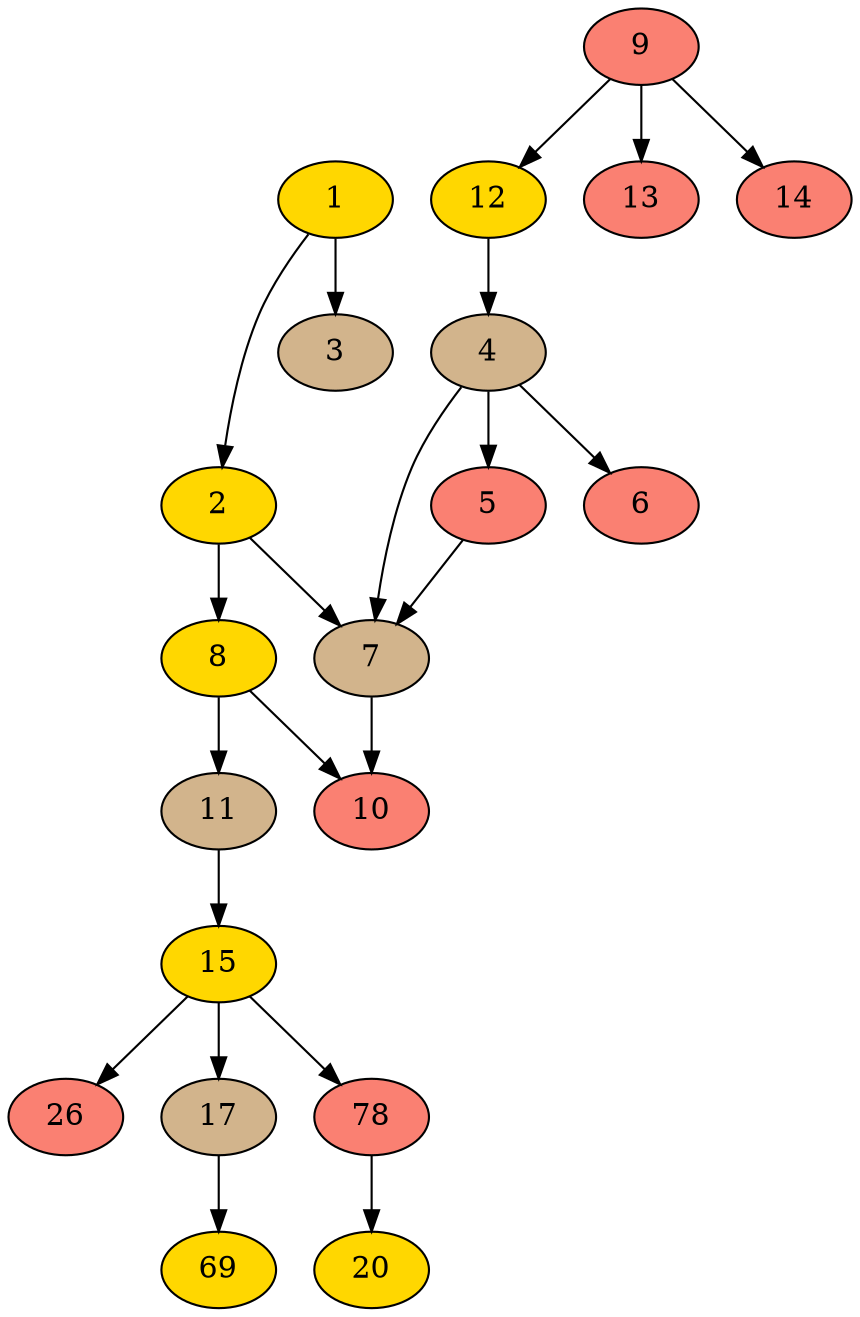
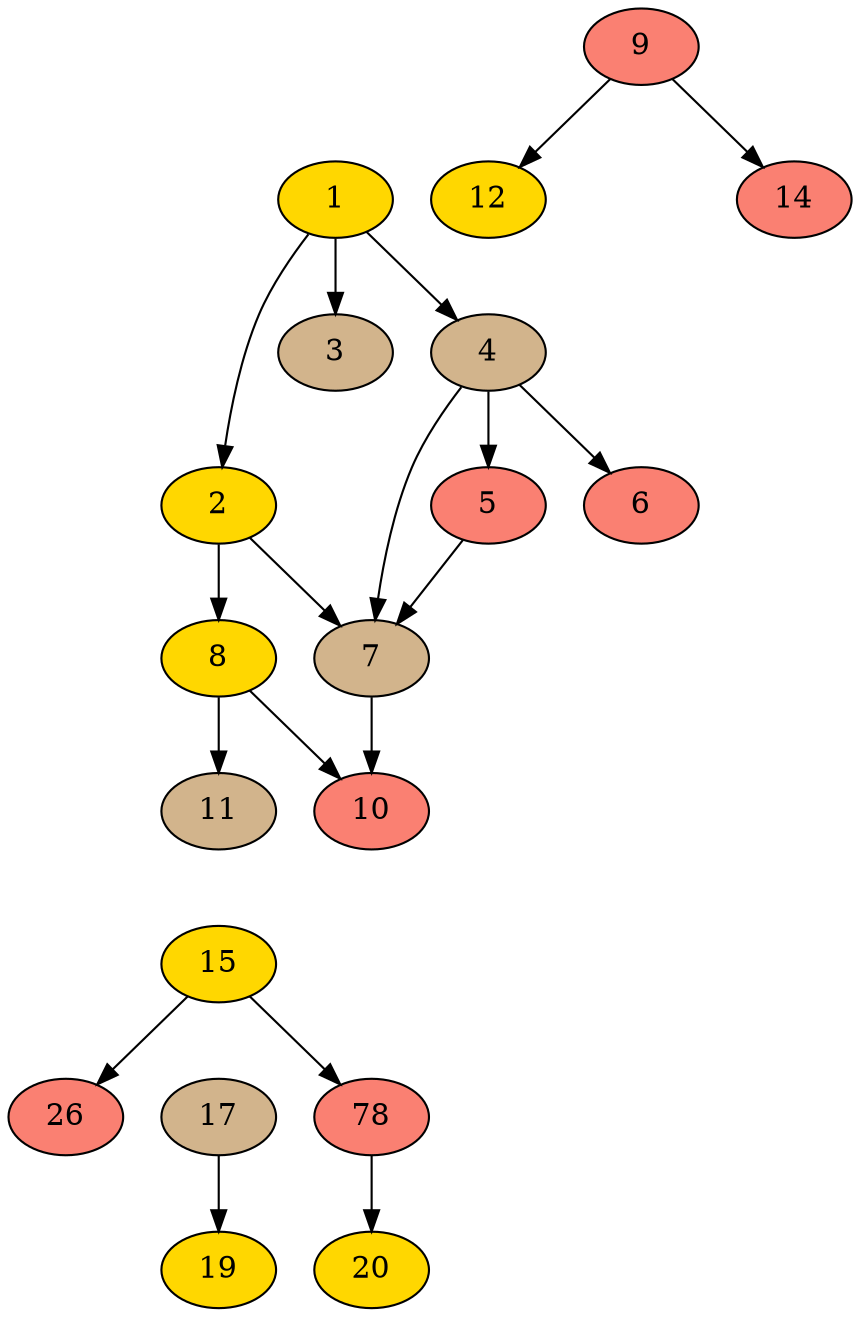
(641, 200) -> none
(488, 266) -> (404, 268)
(219, 877) -> none
(219, 1030) -> none
(219, 1270) -> (219, 1270)
